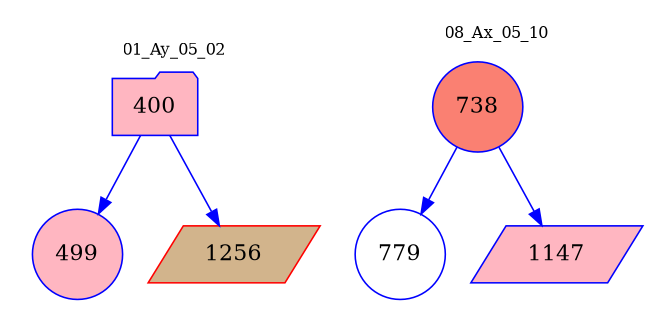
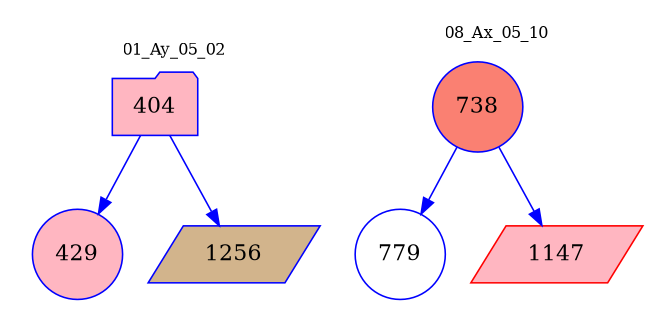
(155, 107) -> (155, 107)
(78, 254) -> (78, 254)
(234, 254) -> (234, 254)
(557, 254) -> (557, 254)
